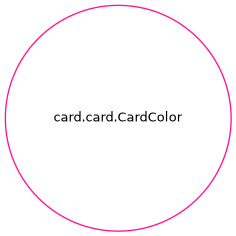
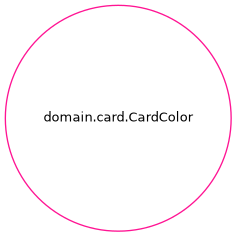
(118, 118) -> (118, 118)
